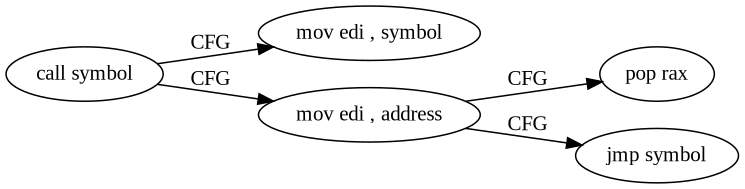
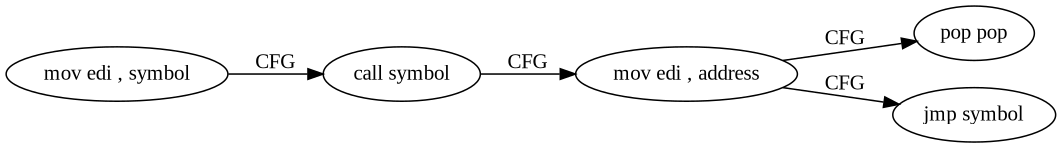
(208, 56) -> (268, 74)
(657, 74) -> (974, 33)
